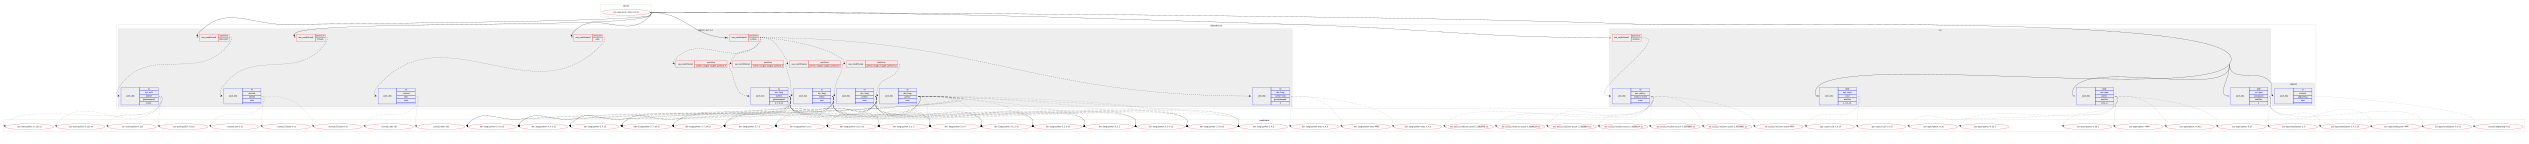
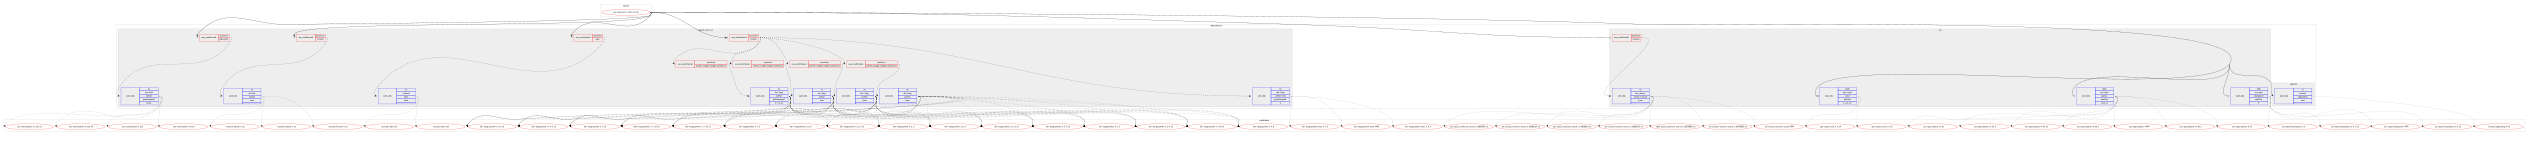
(235, 127) -> (235, 127)
(1676, 127) -> (1676, 127)
none -> (2036, 127)
